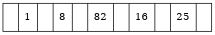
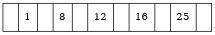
(101, 17) -> (101, 17)
